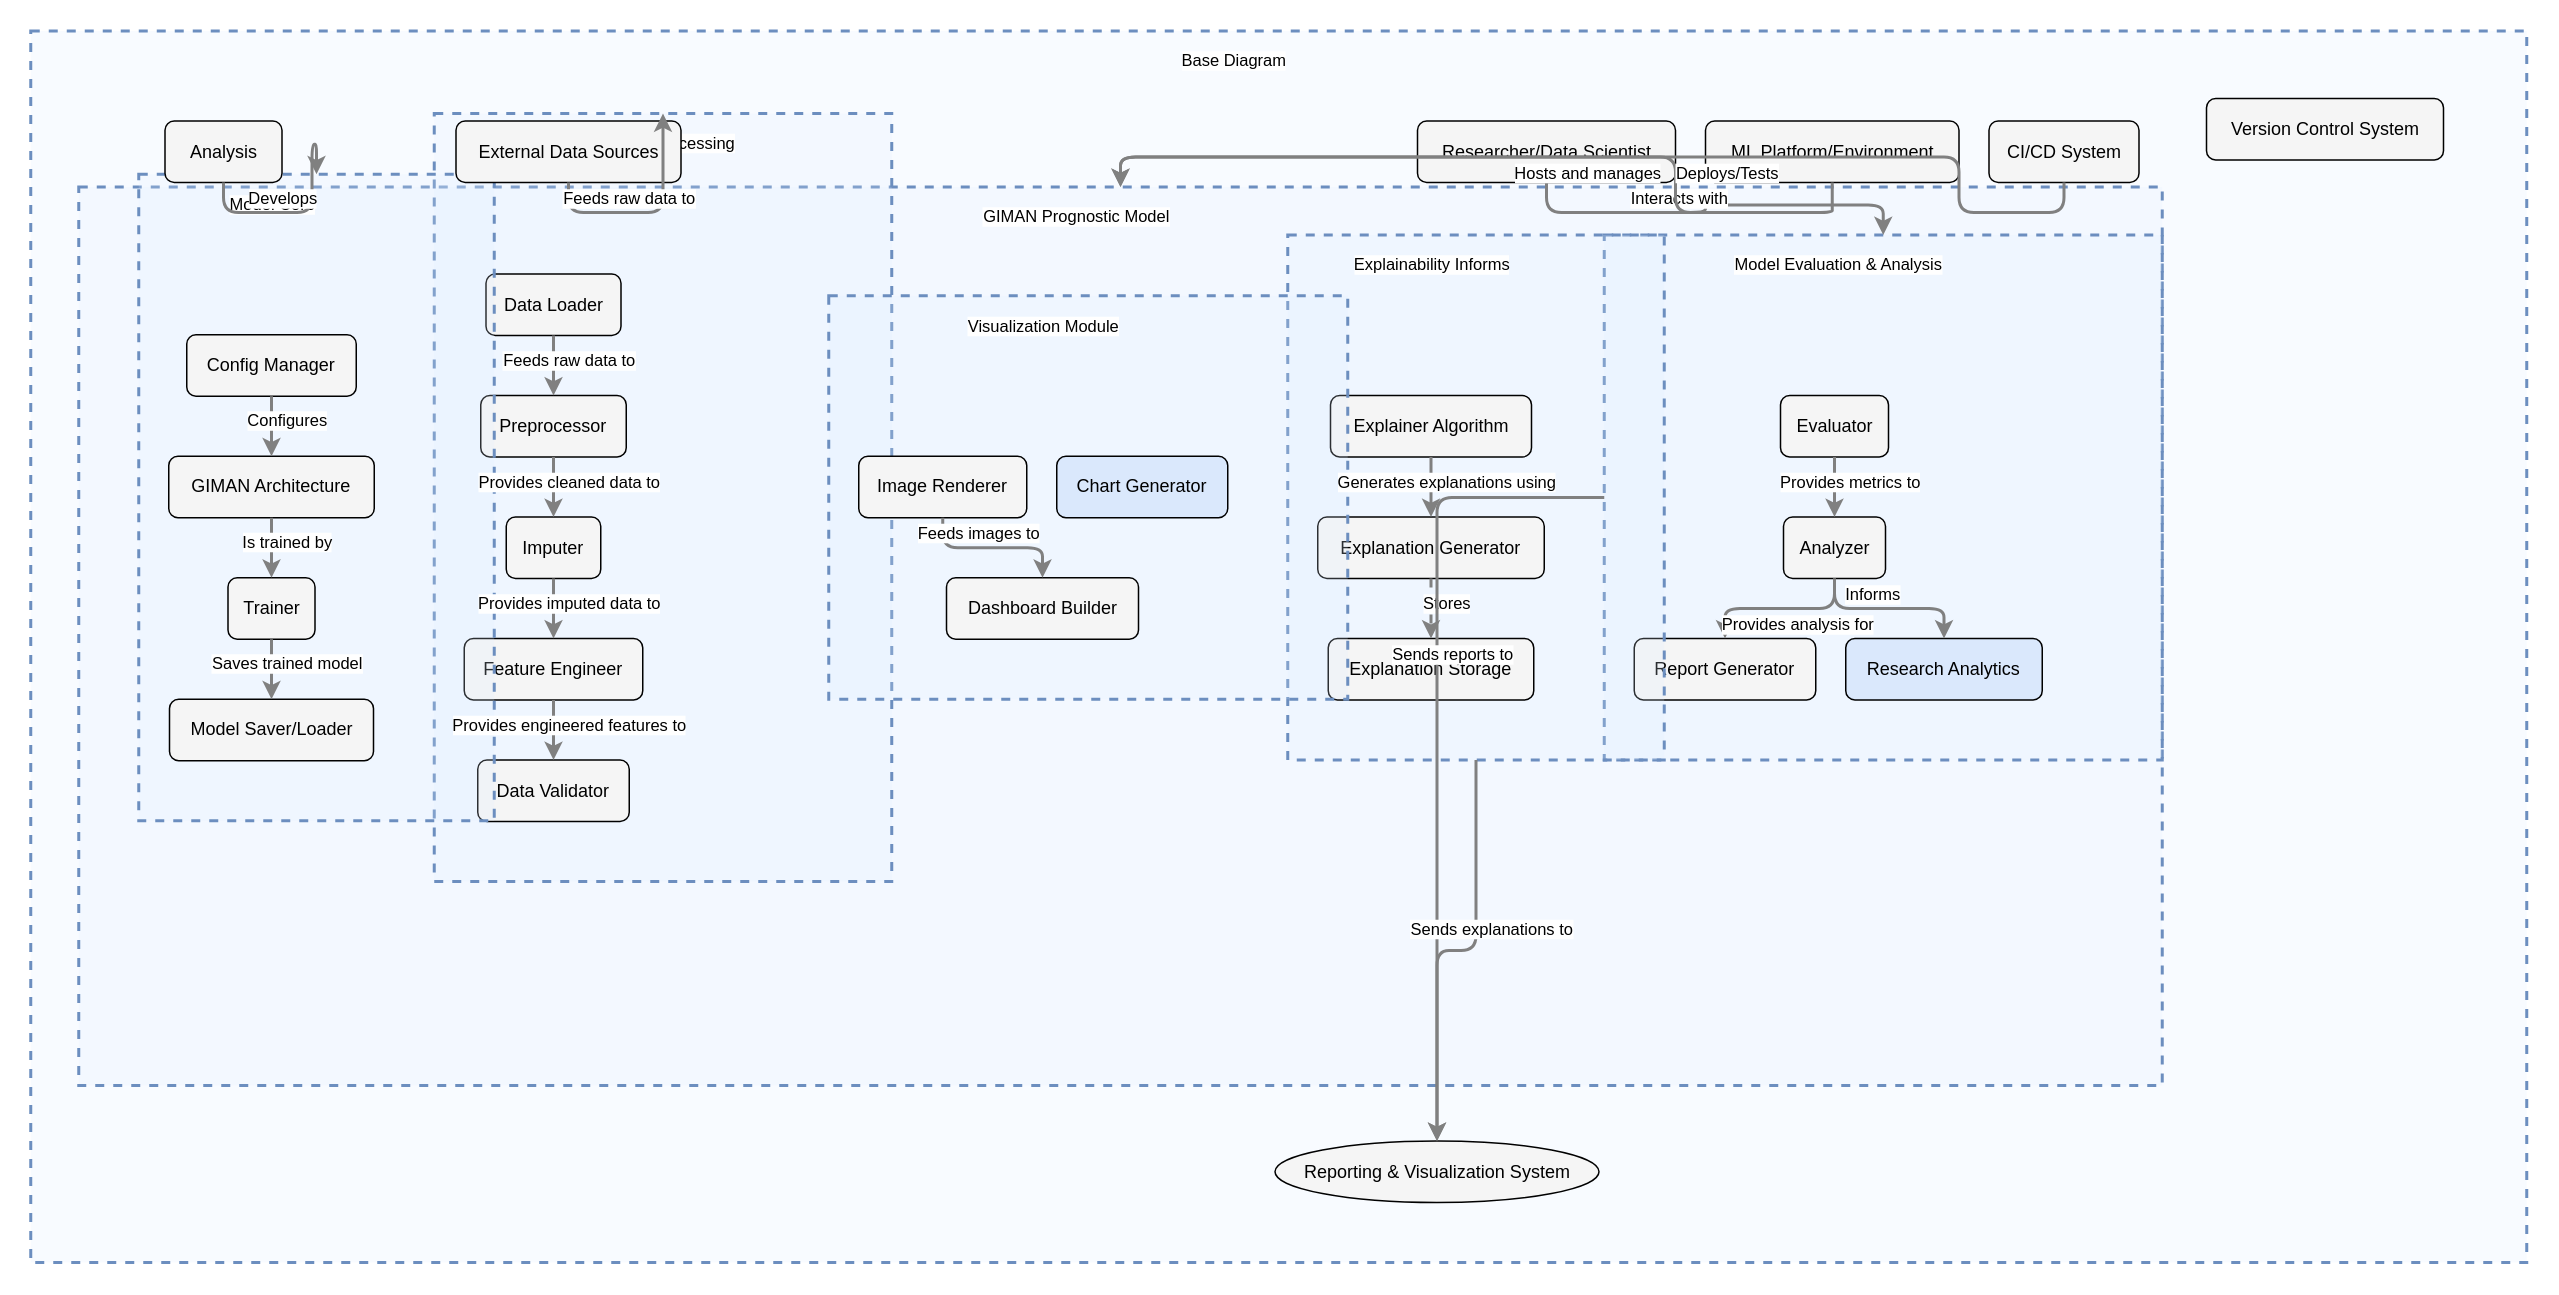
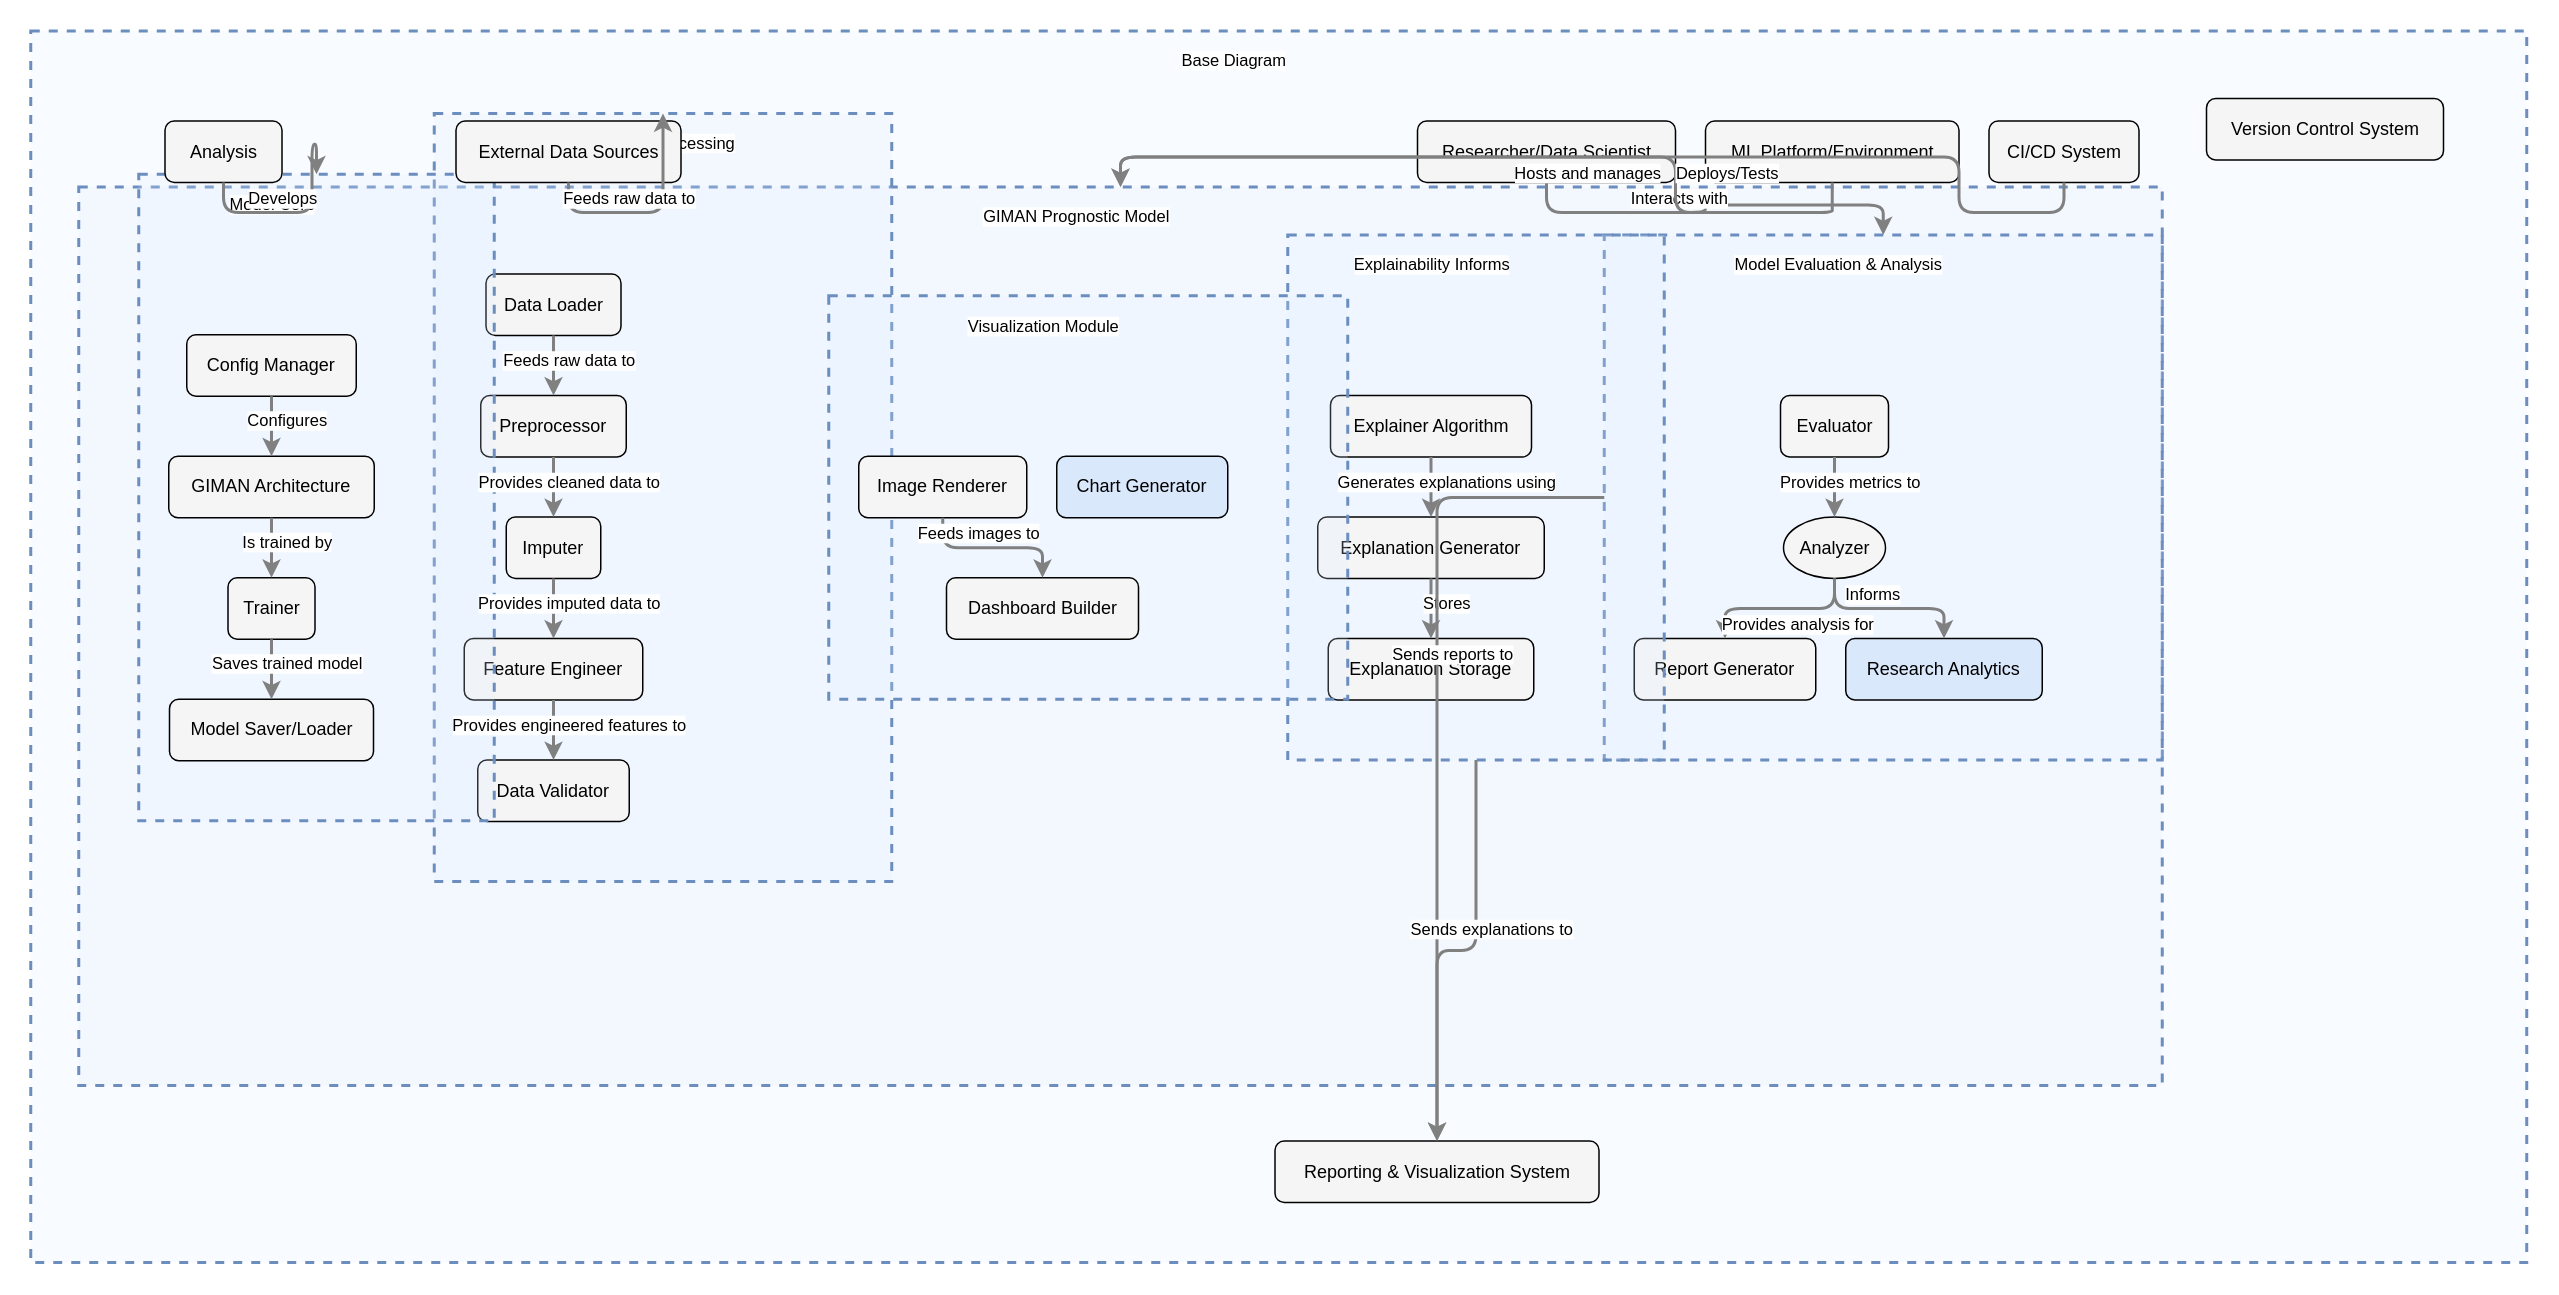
(1835, 548) -> (1835, 548)
(1431, 590) -> (1431, 590)
(1437, 1172) -> (1437, 1172)
